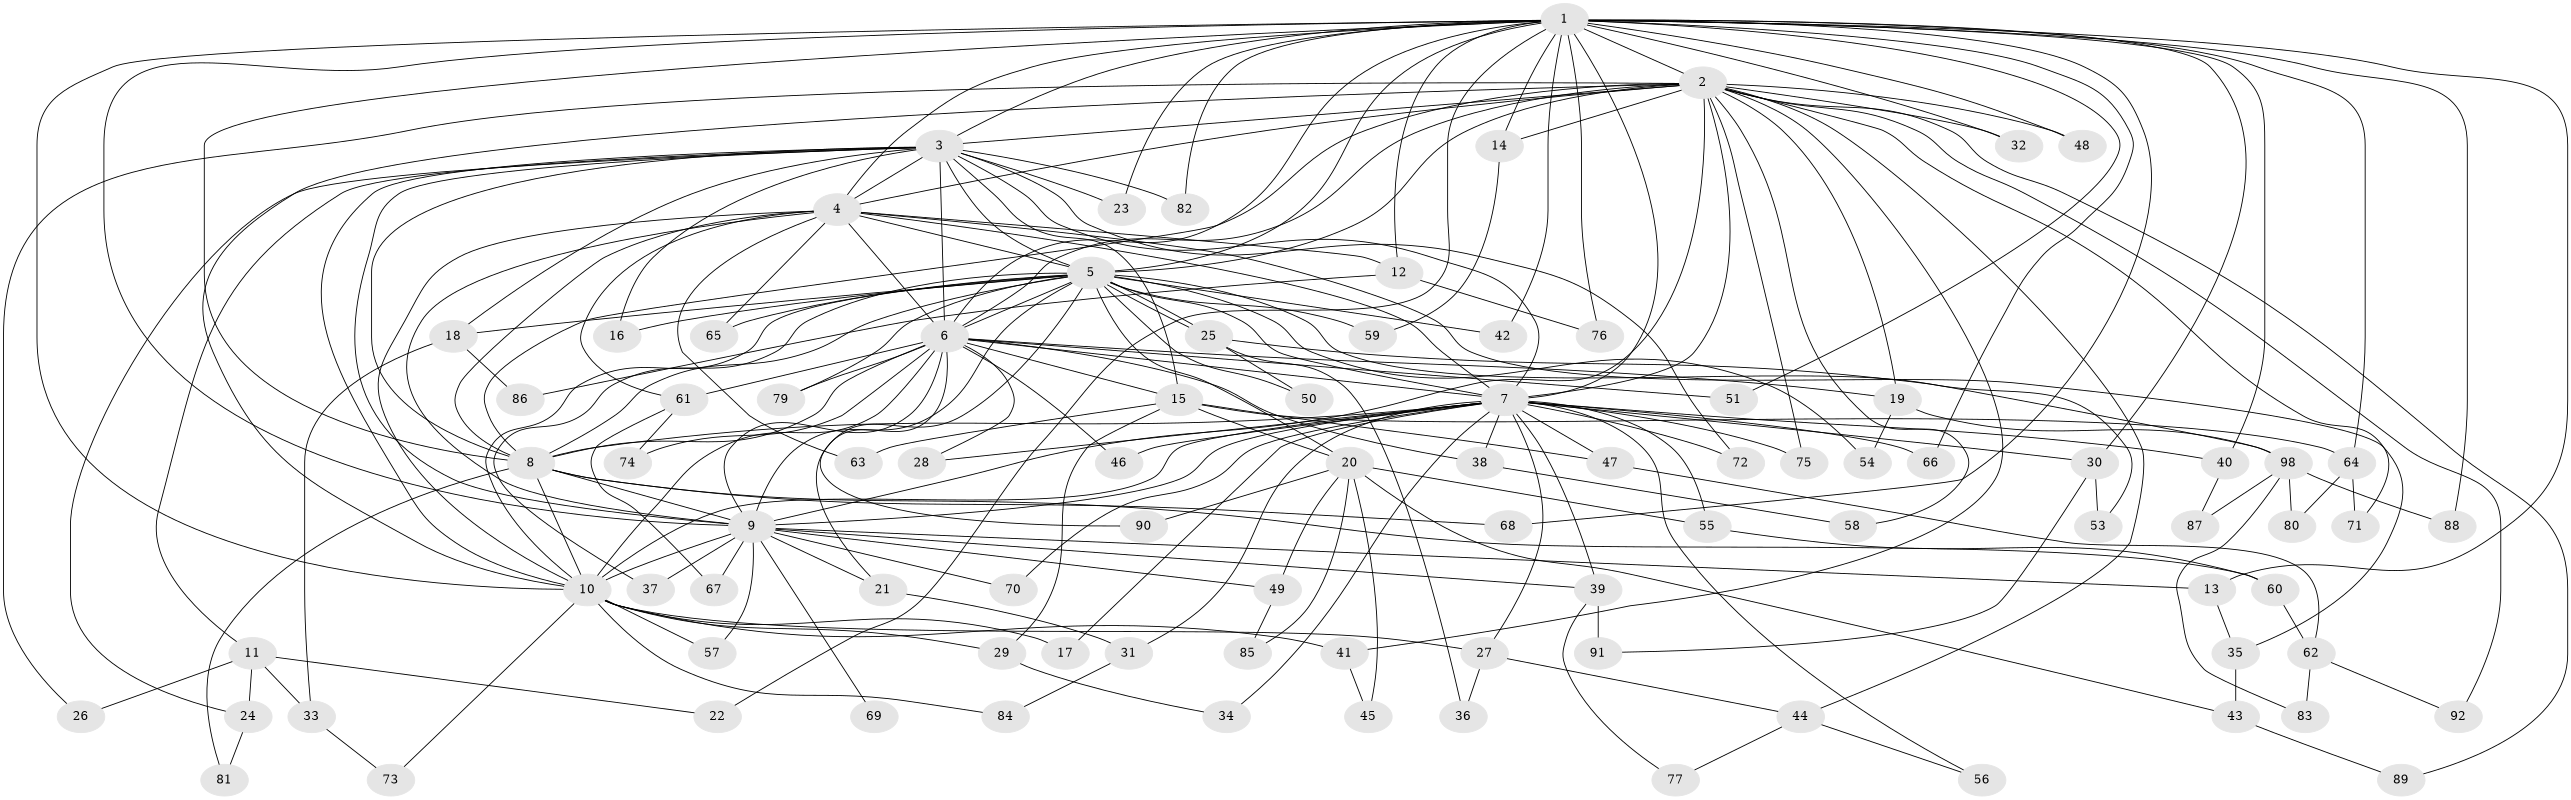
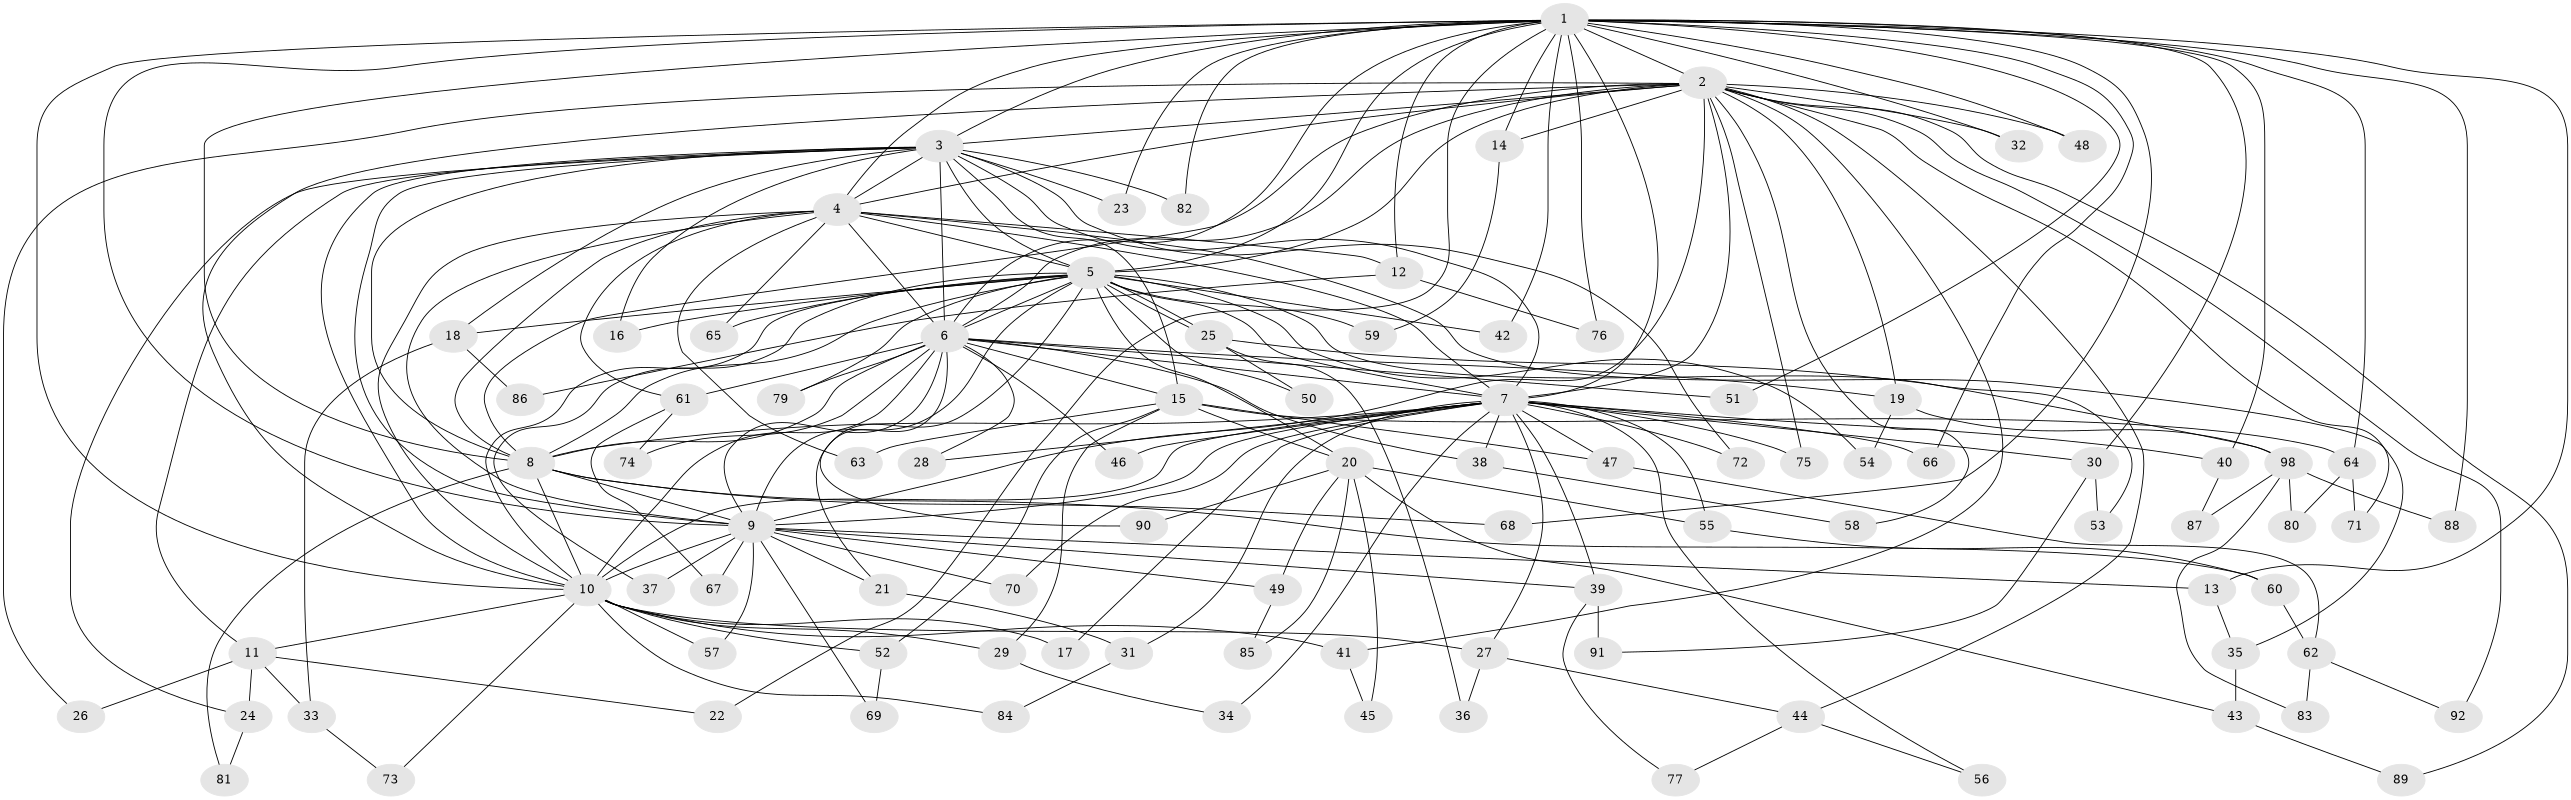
none -> (420, 622)
none -> (883, 653)
